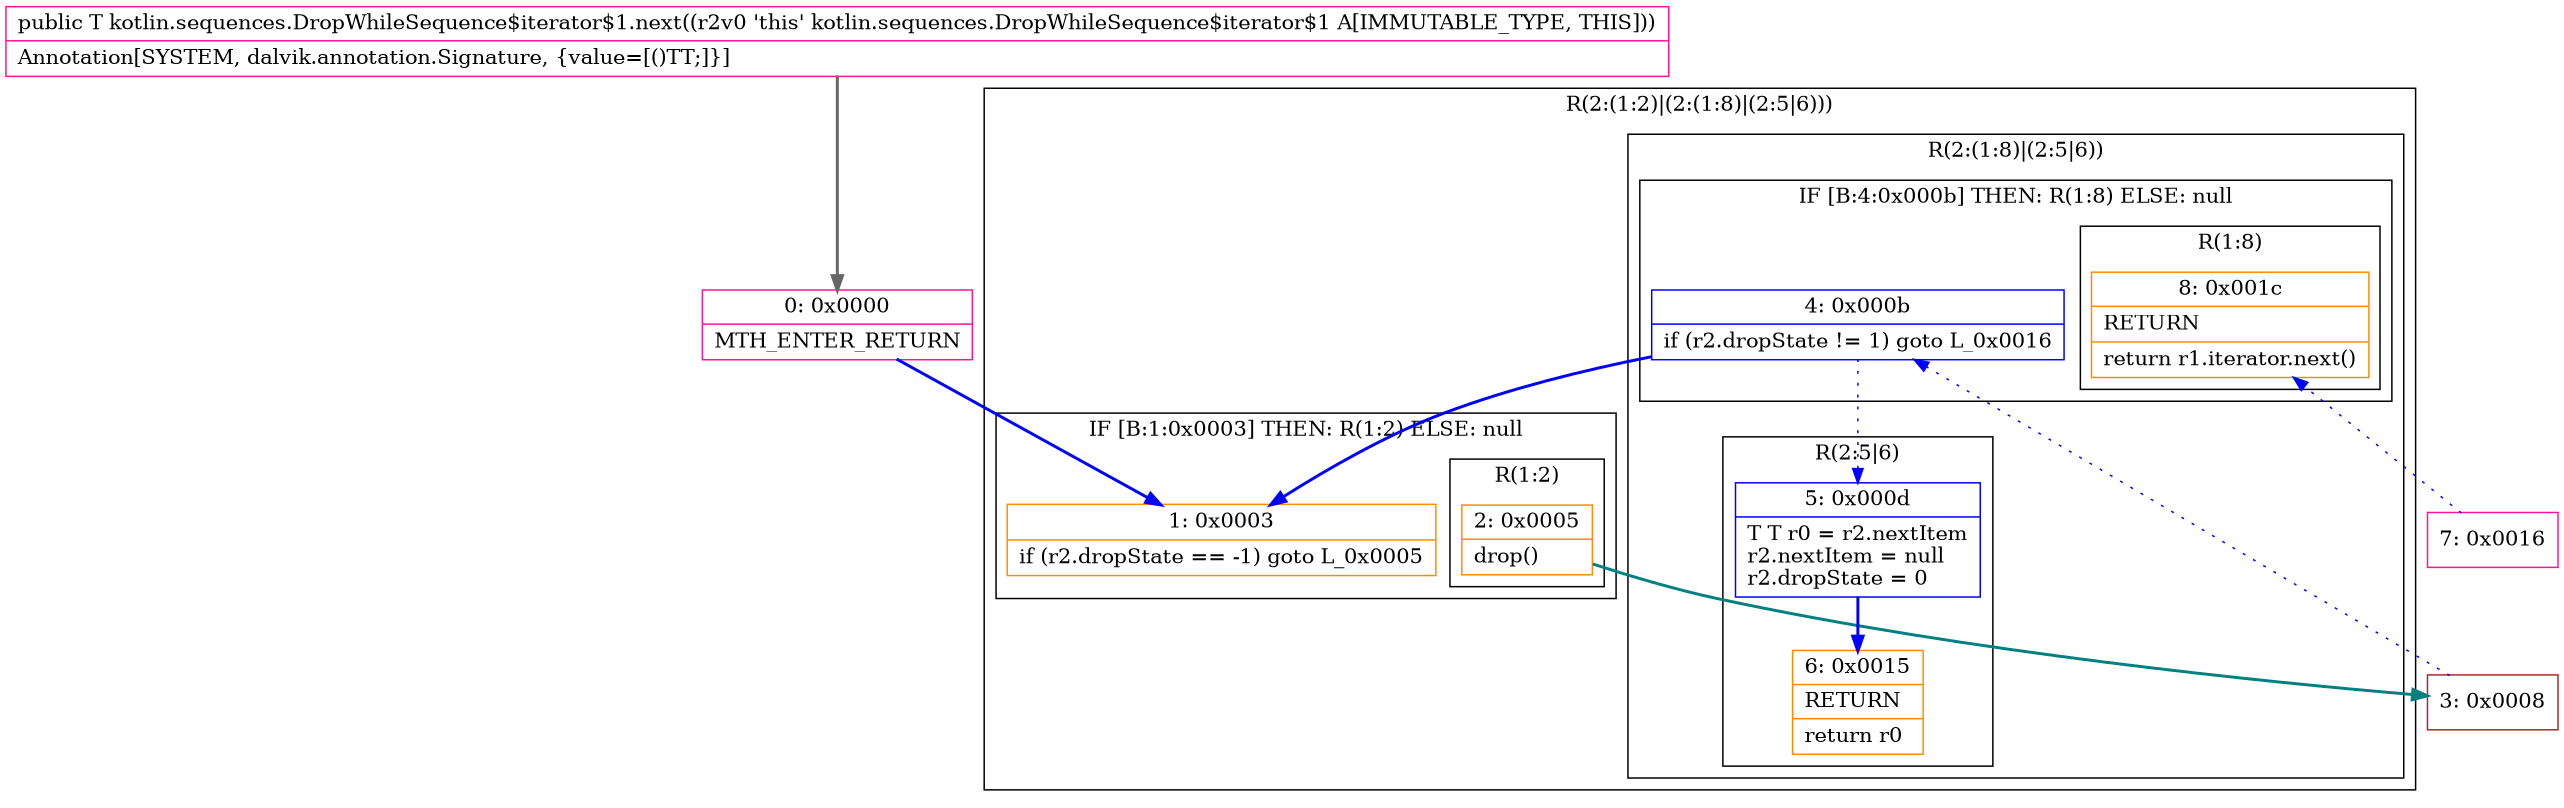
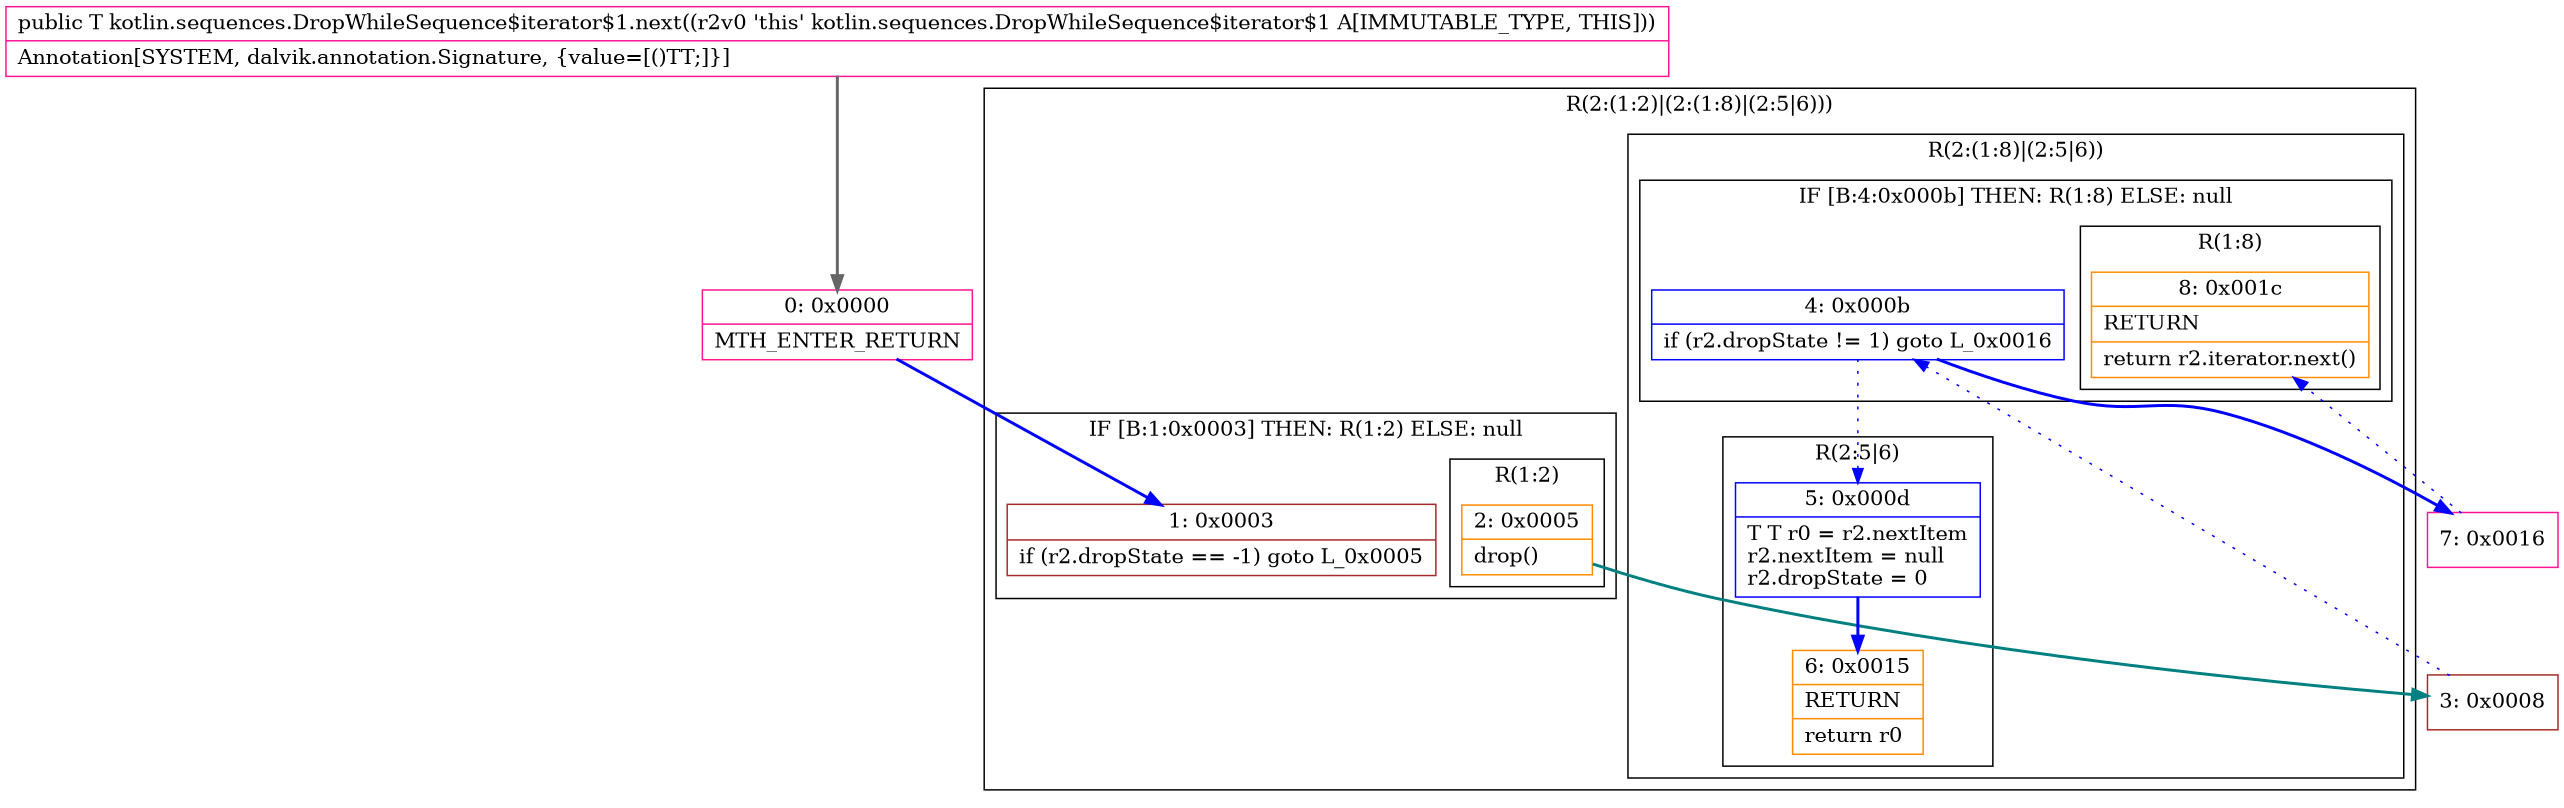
(2230, 359) -> (2230, 359)
(1469, 404) -> (2220, 412)
(1222, 540) -> (1222, 540)
